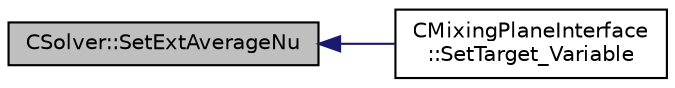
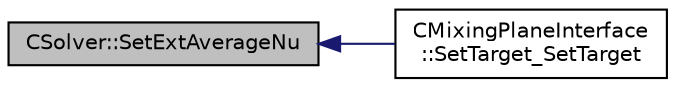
(531, 44) -> (531, 44)
